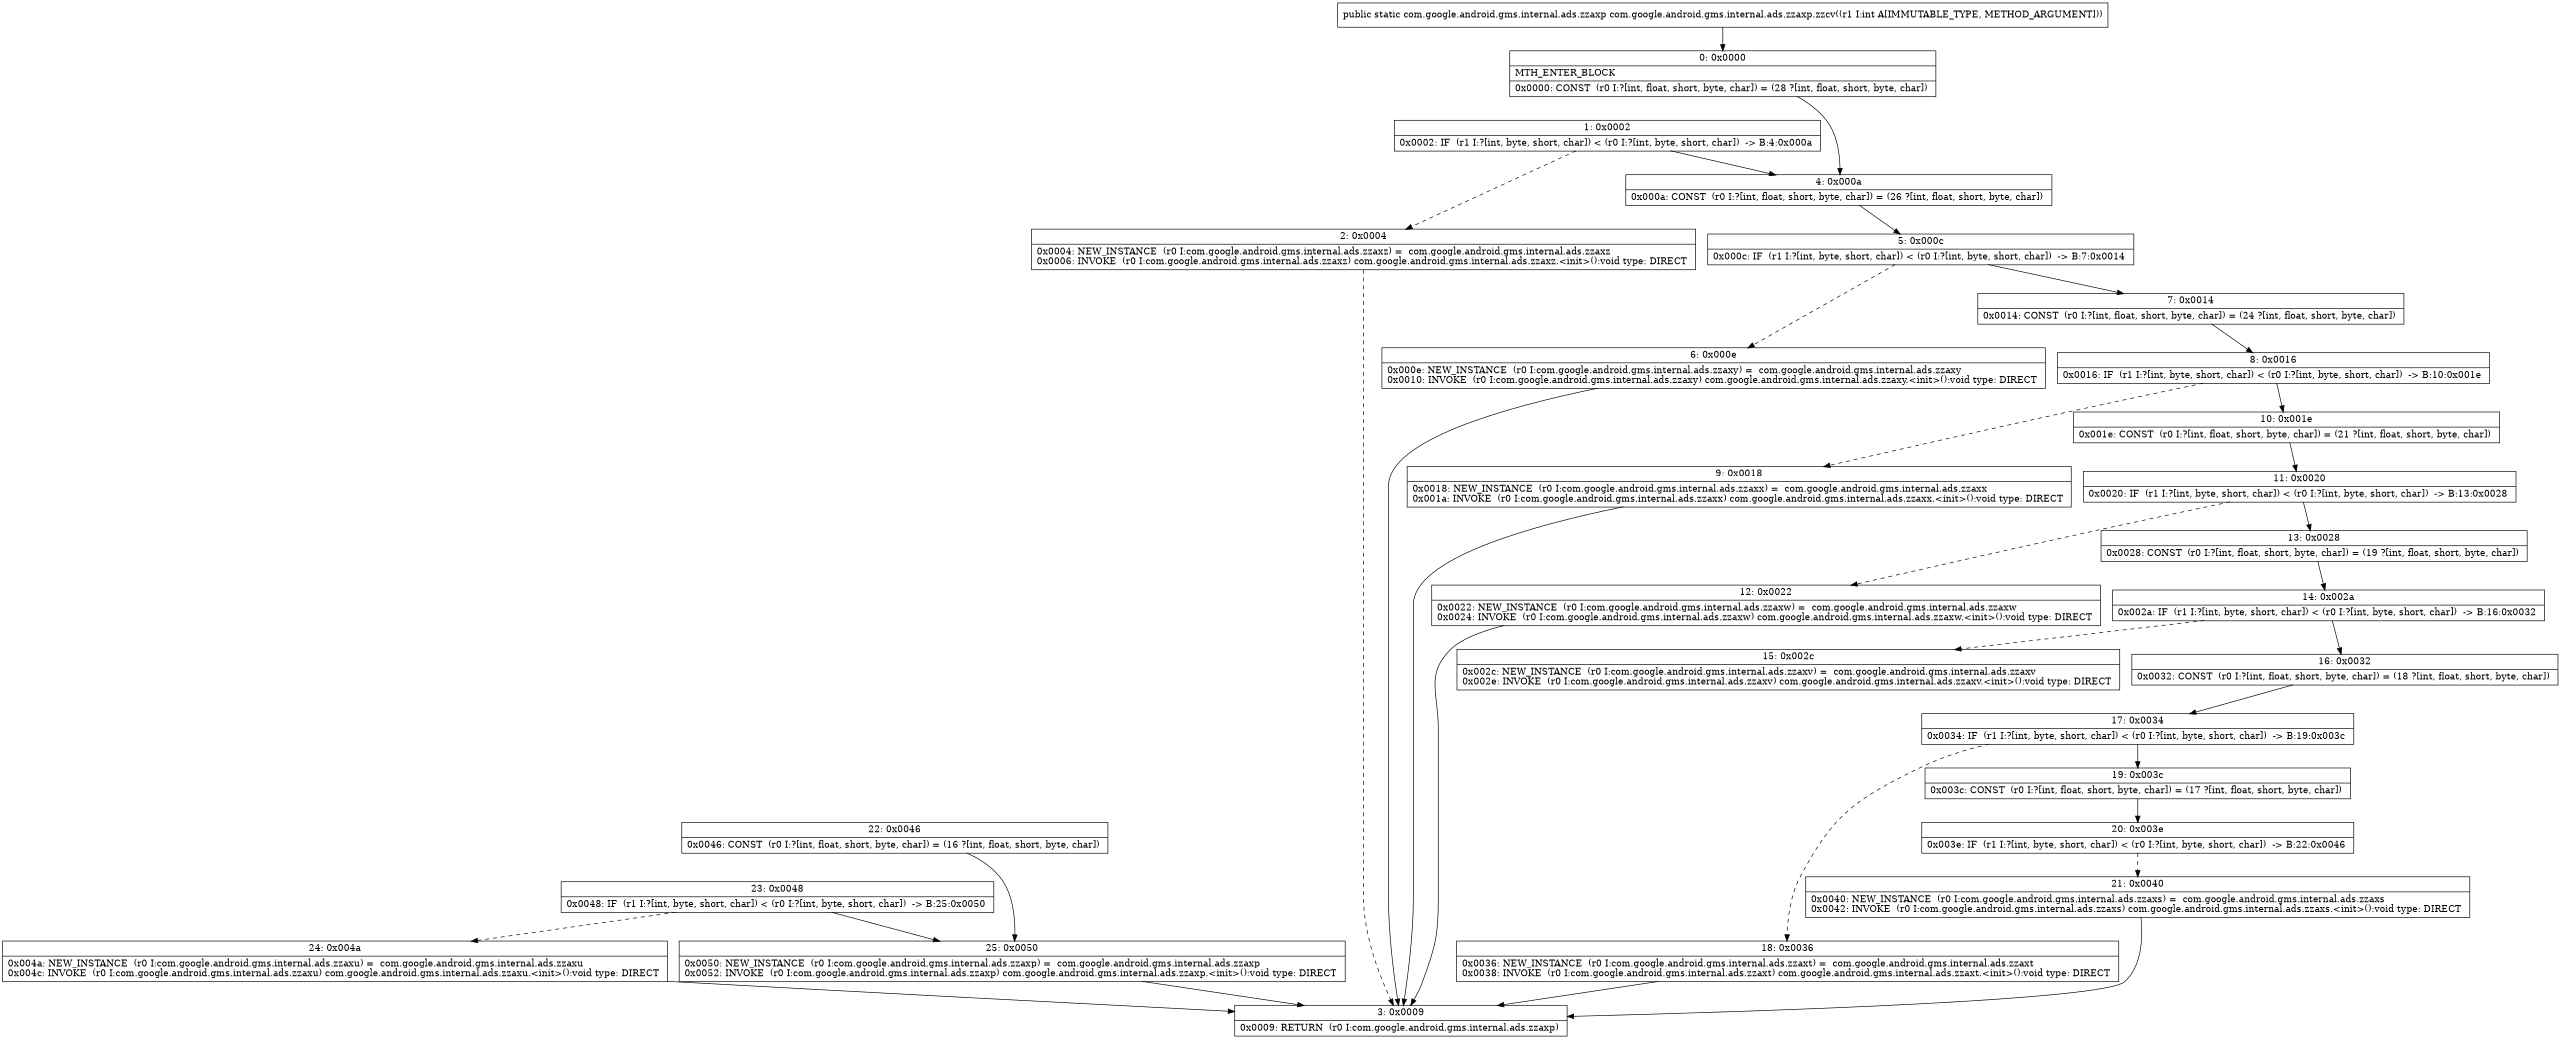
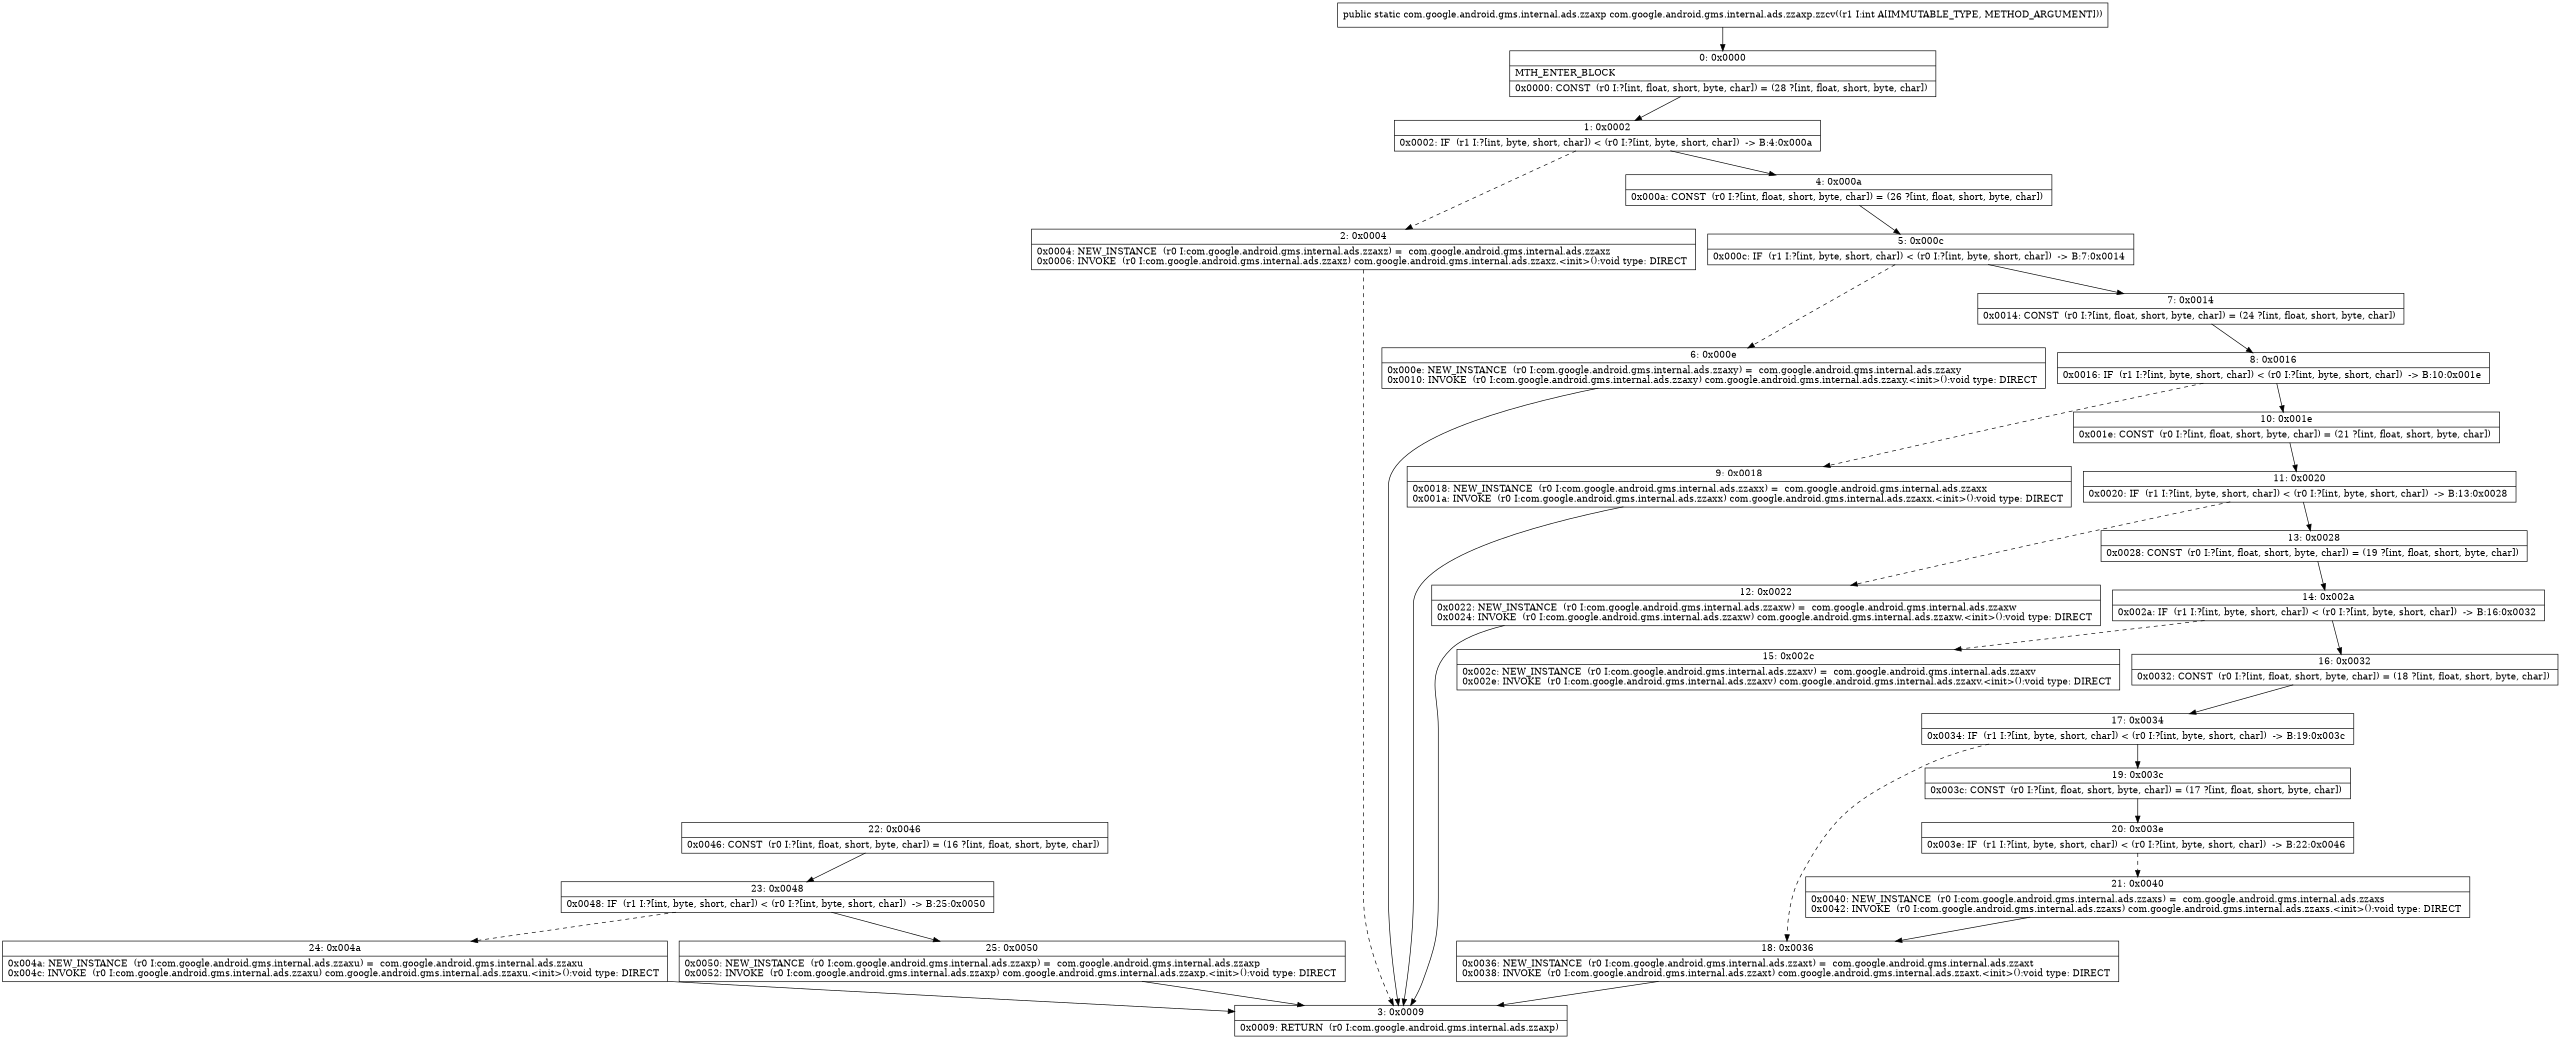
(1830, 126) -> (1661, 107)
(1005, 885) -> (839, 866)
(1884, 1005) -> (1966, 929)
